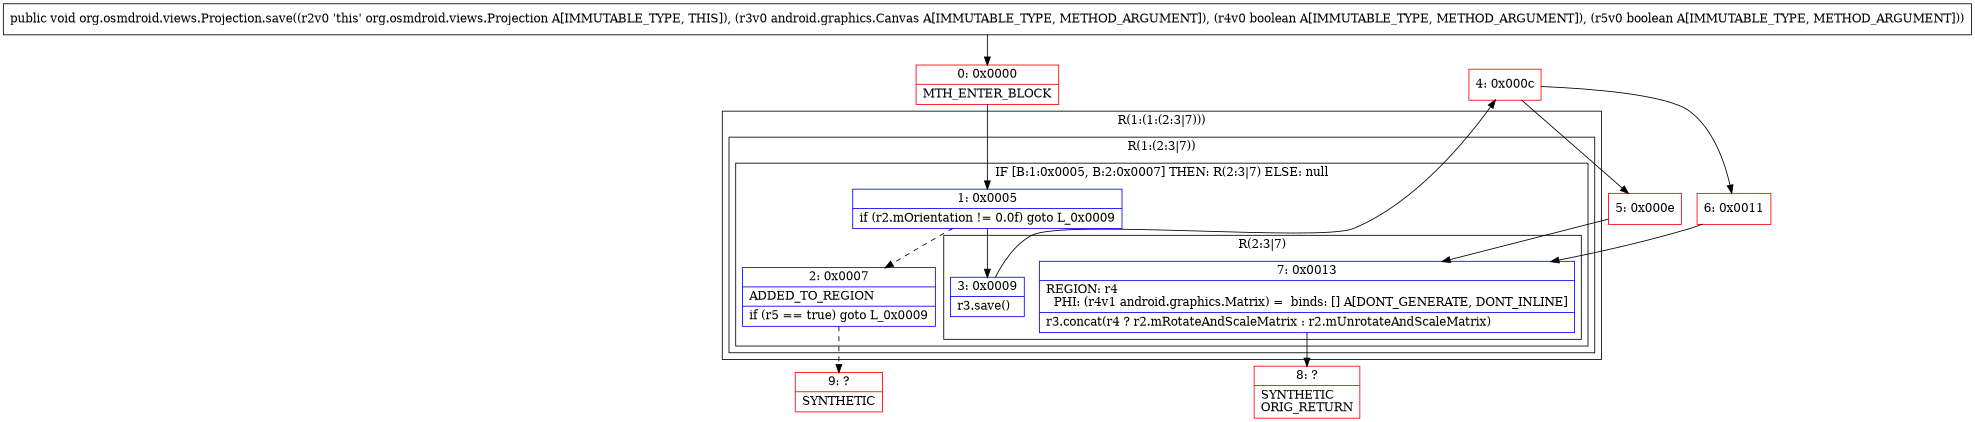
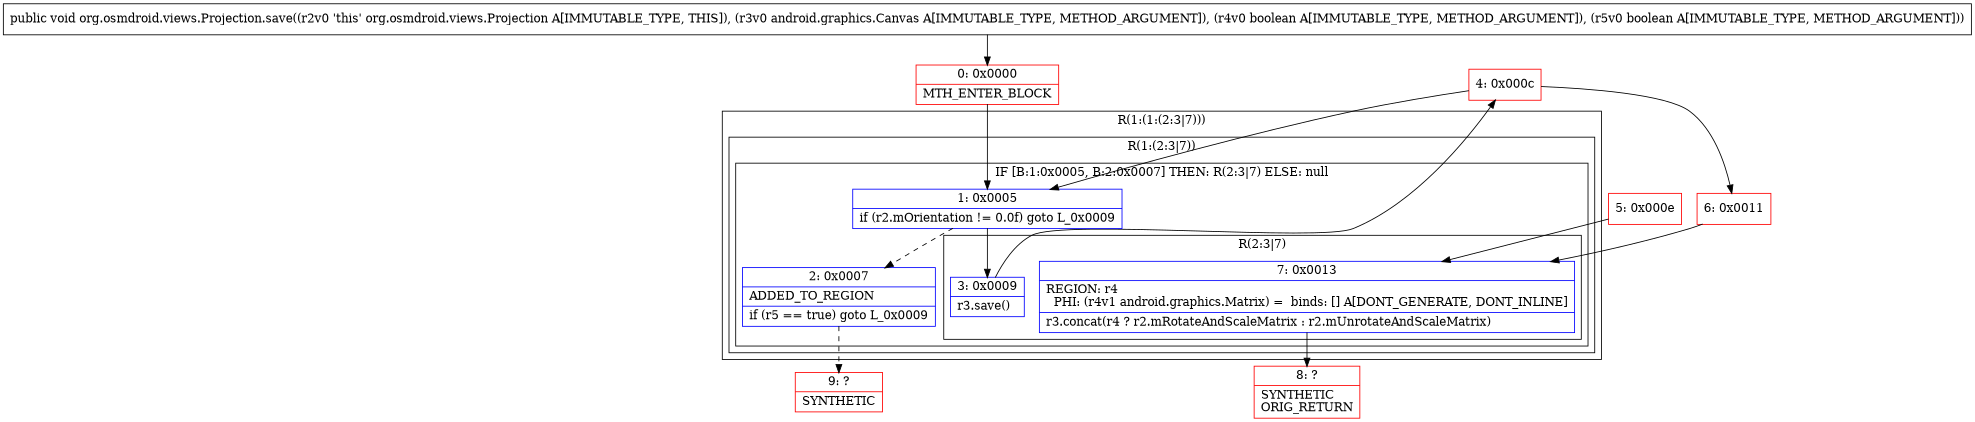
(1572, 144) -> (1272, 130)
